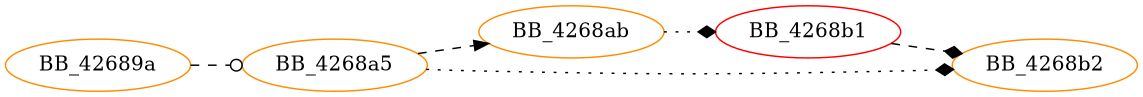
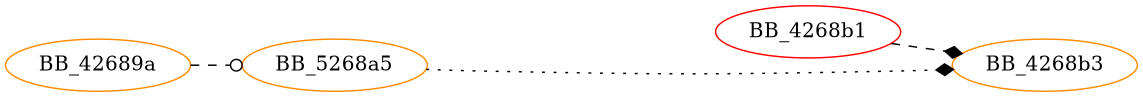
(571, 32) -> none
(335, 65) -> (335, 65)
(1045, 65) -> (1045, 65)
